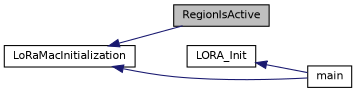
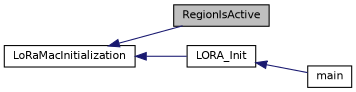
(215, 79) -> (167, 56)
